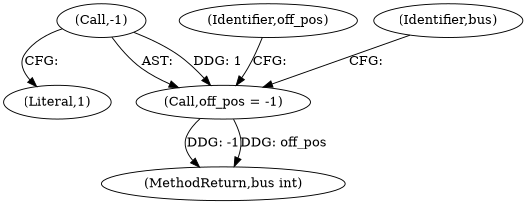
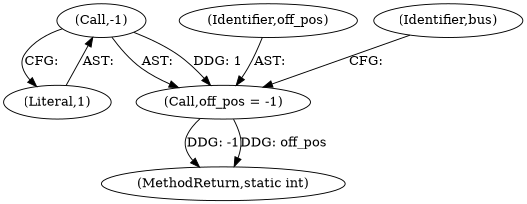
(272, 61) -> (272, 61)
none -> (77, 65)
(223, 184) -> (223, 184)
